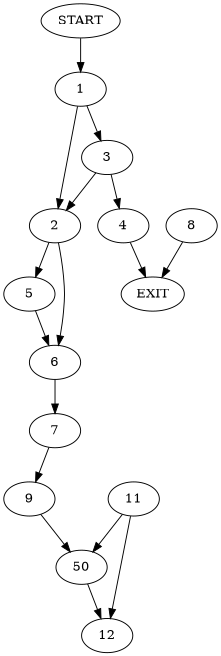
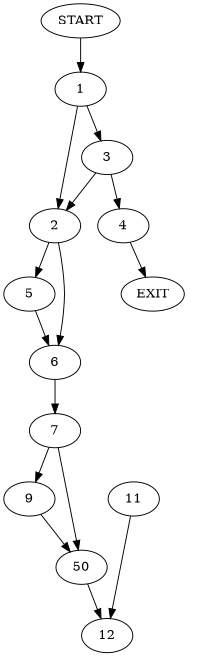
(192, 226) -> none
(111, 529) -> (67, 494)
